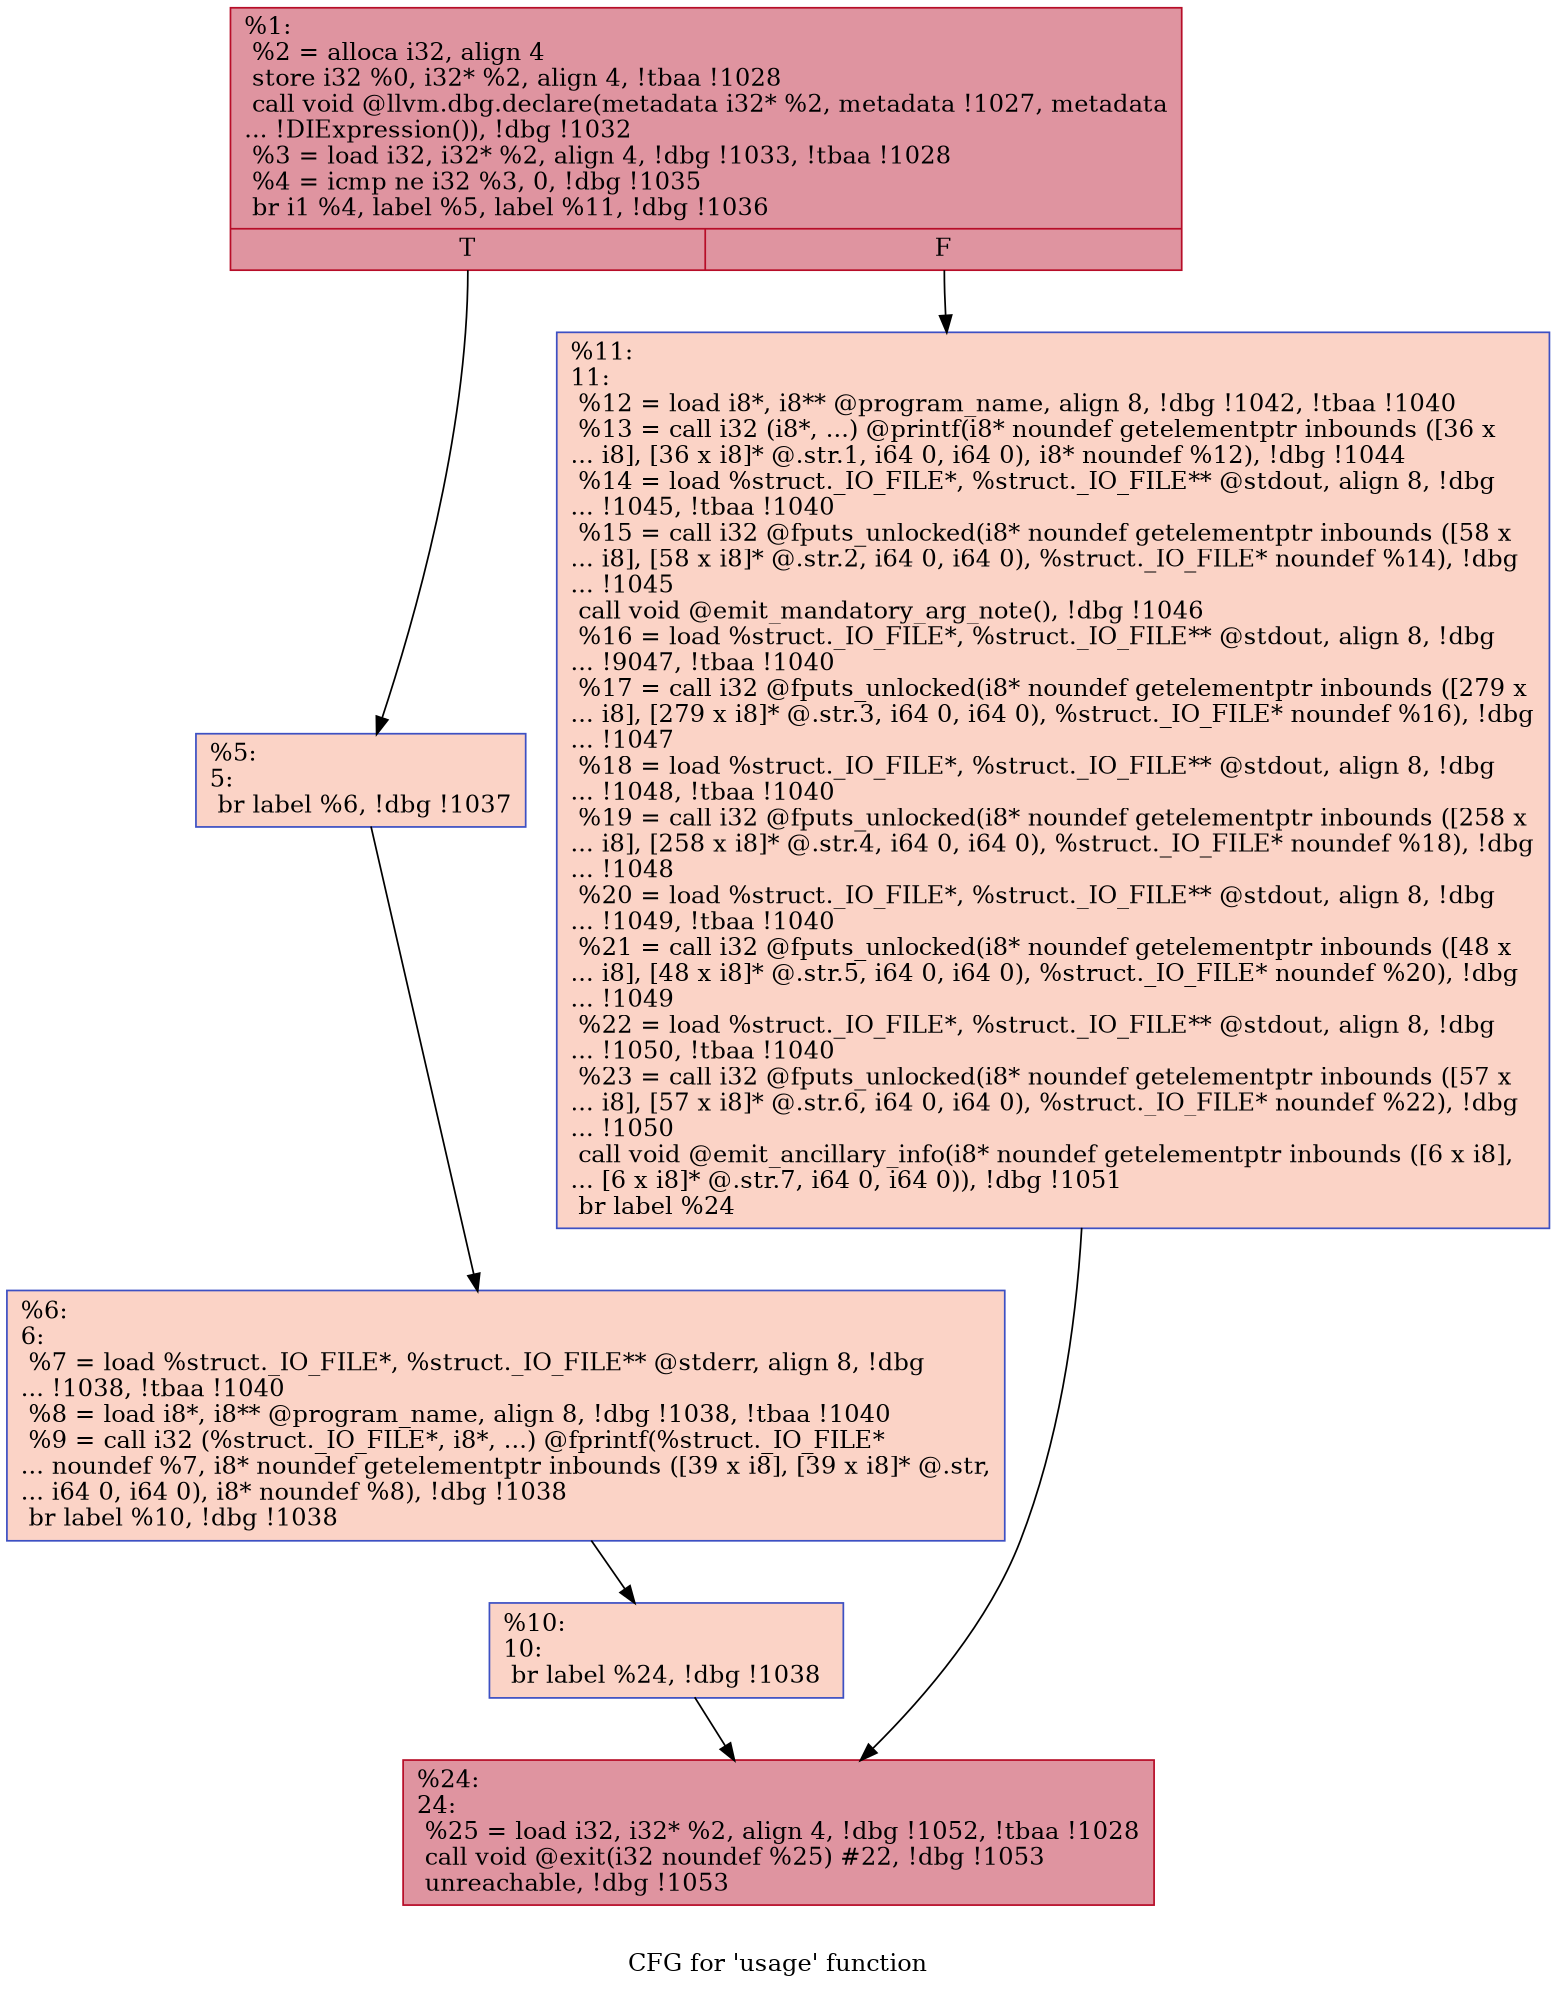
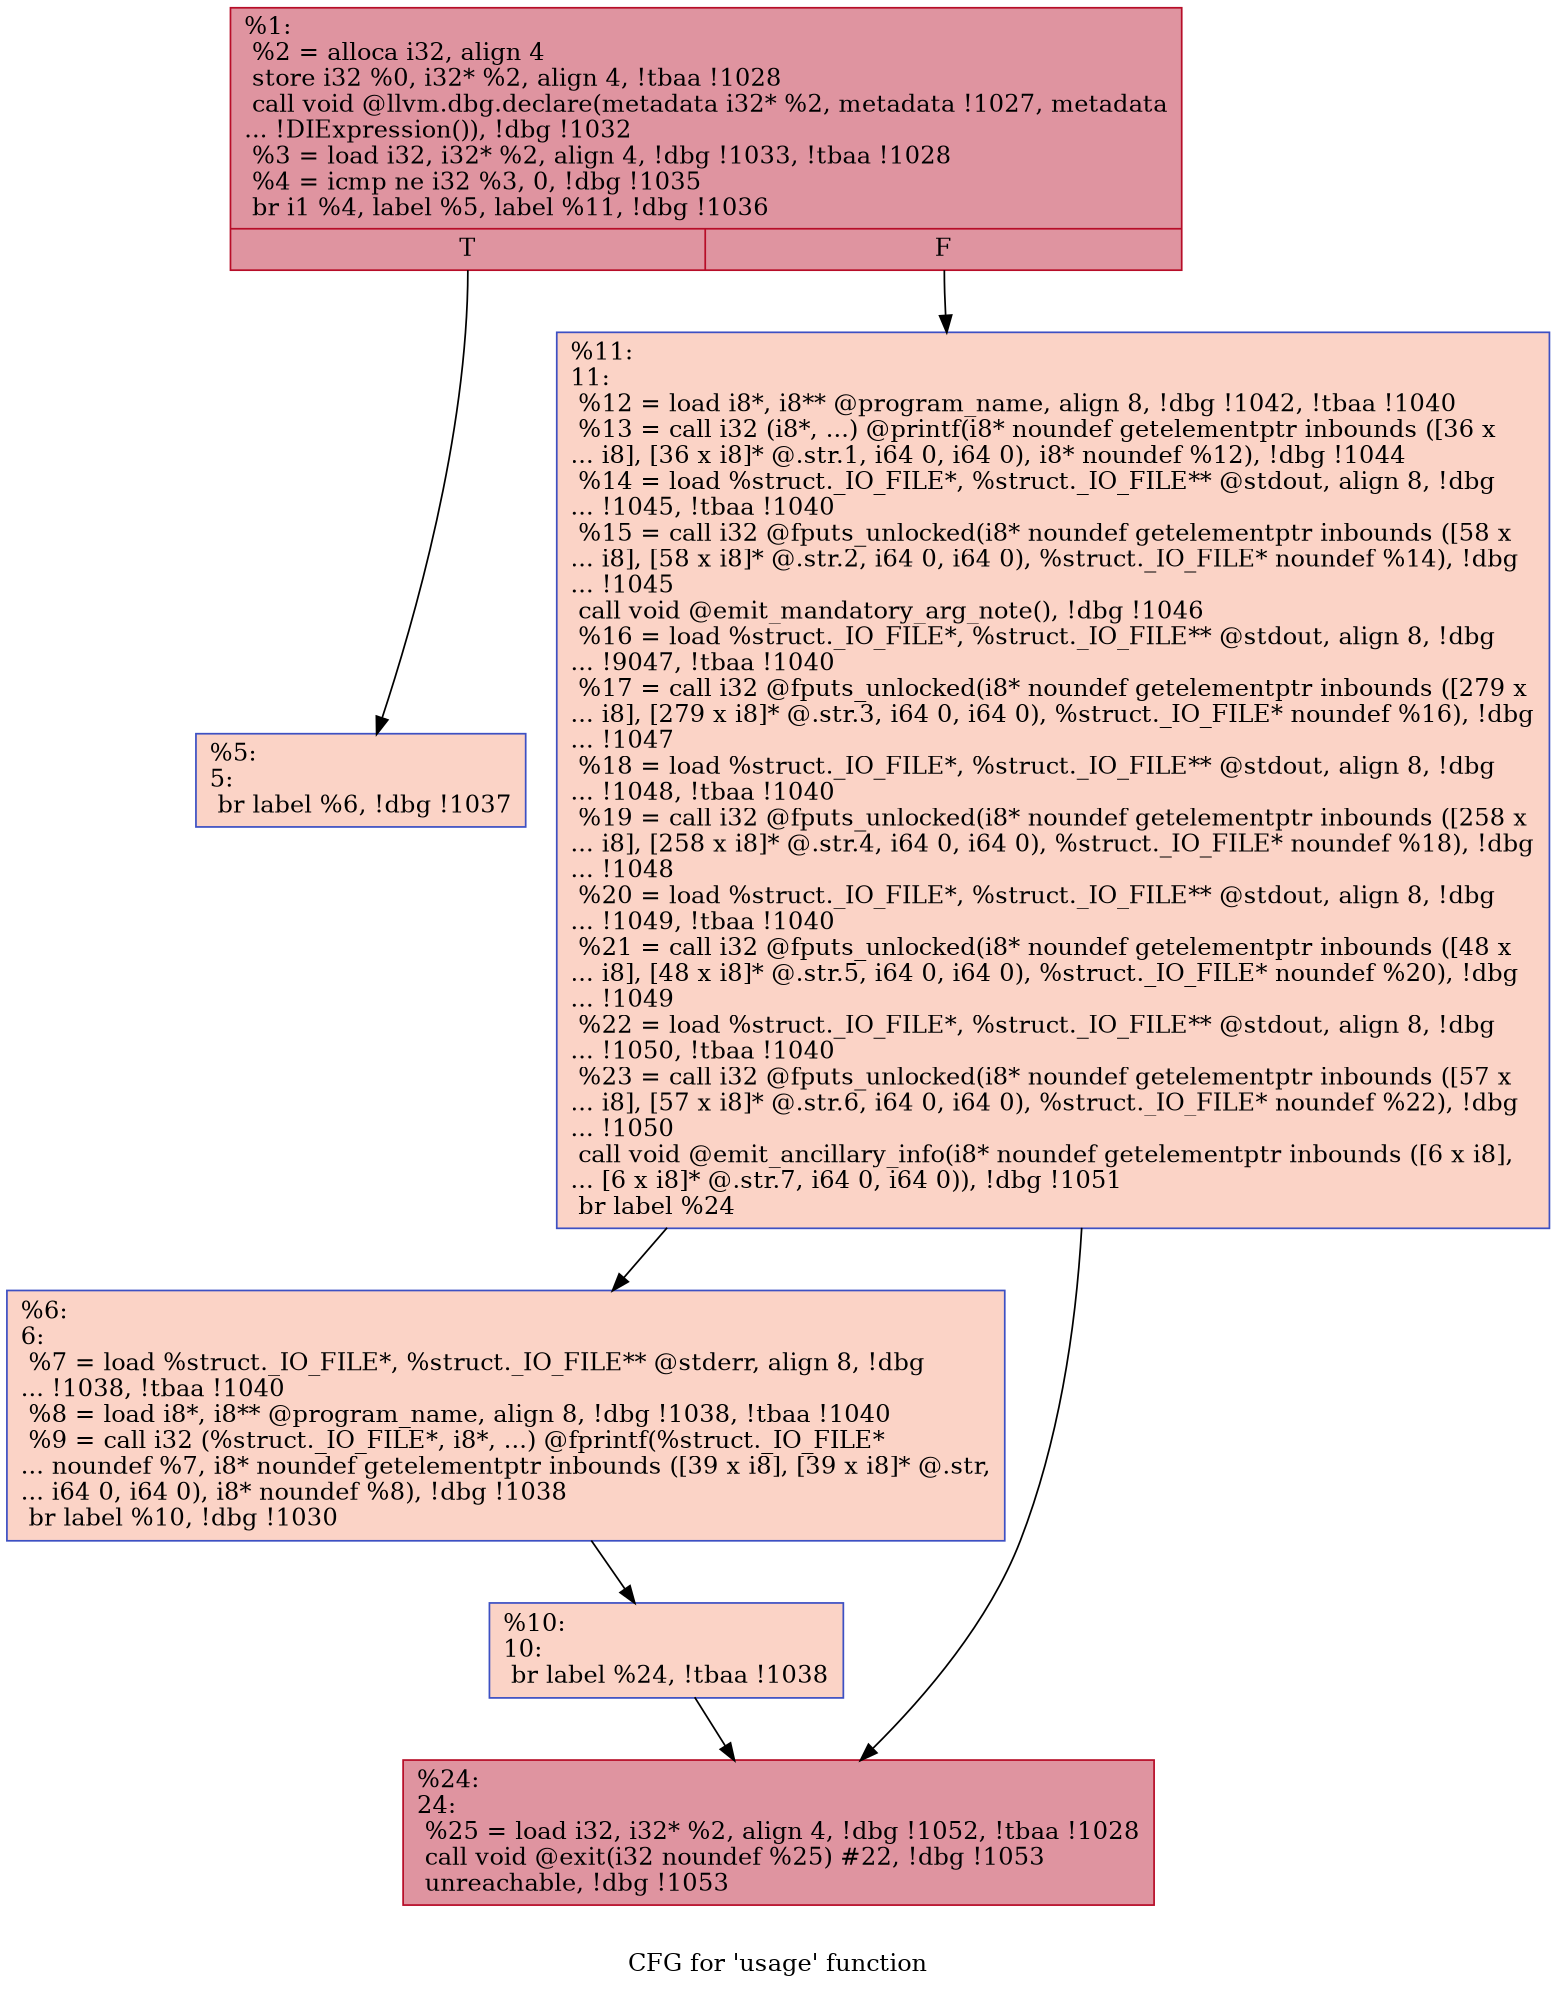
(422, 1050) -> (645, 1253)
(180, 1518) -> (180, 1518)
(662, 1675) -> (666, 1675)
